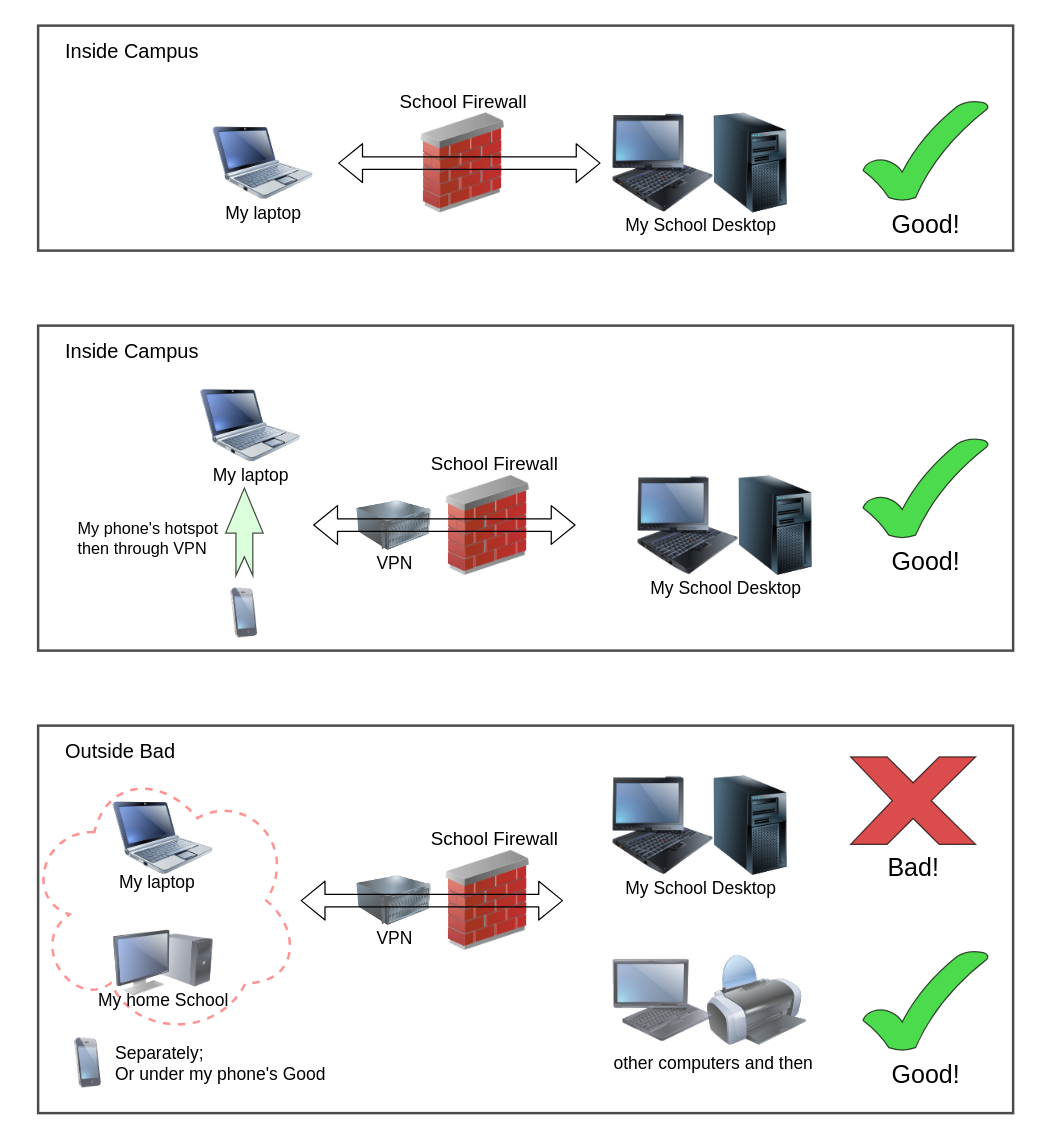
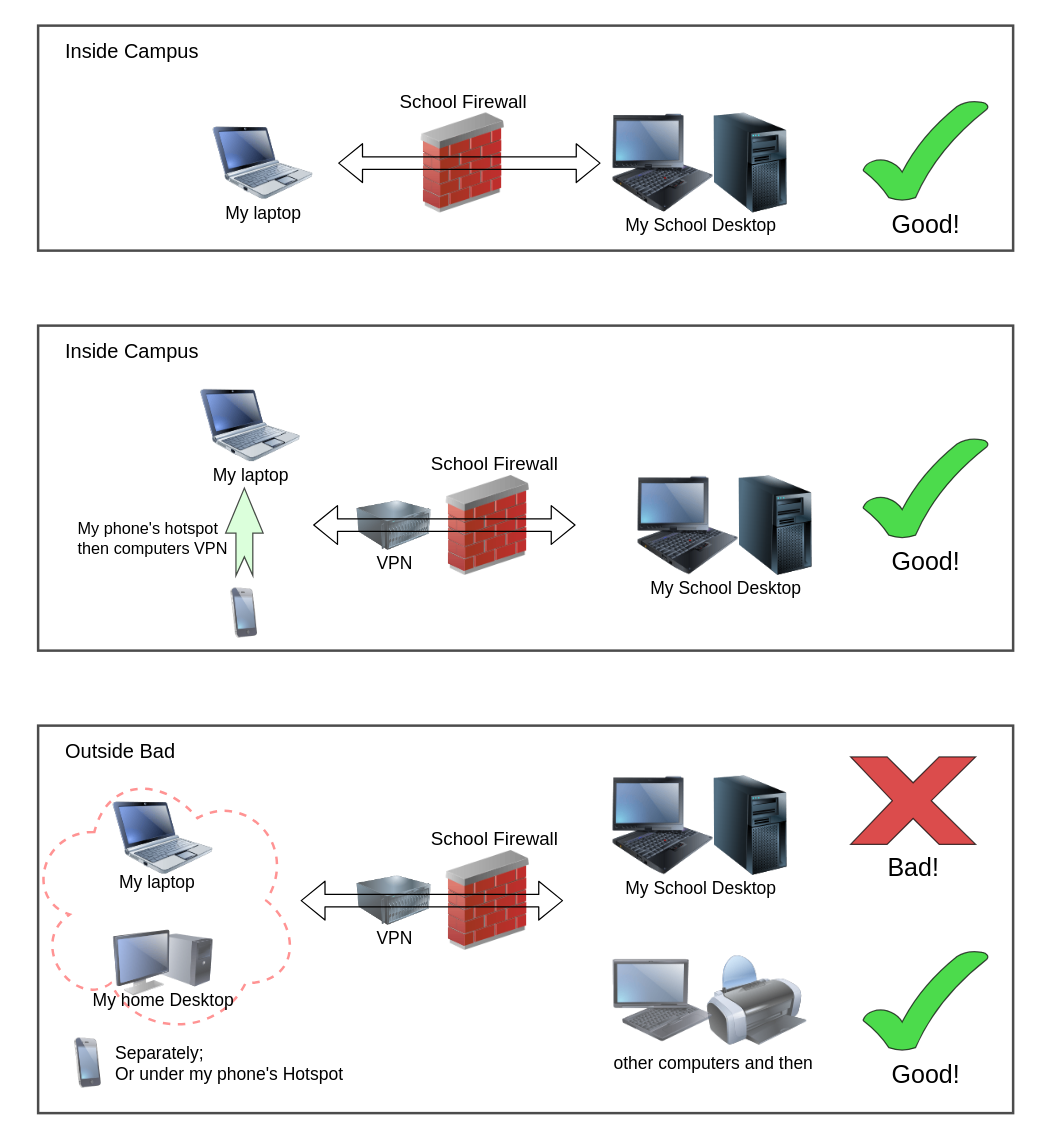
(154, 538) -> (156, 538)
(164, 1001) -> (164, 1001)
(222, 1063) -> (237, 1063)
